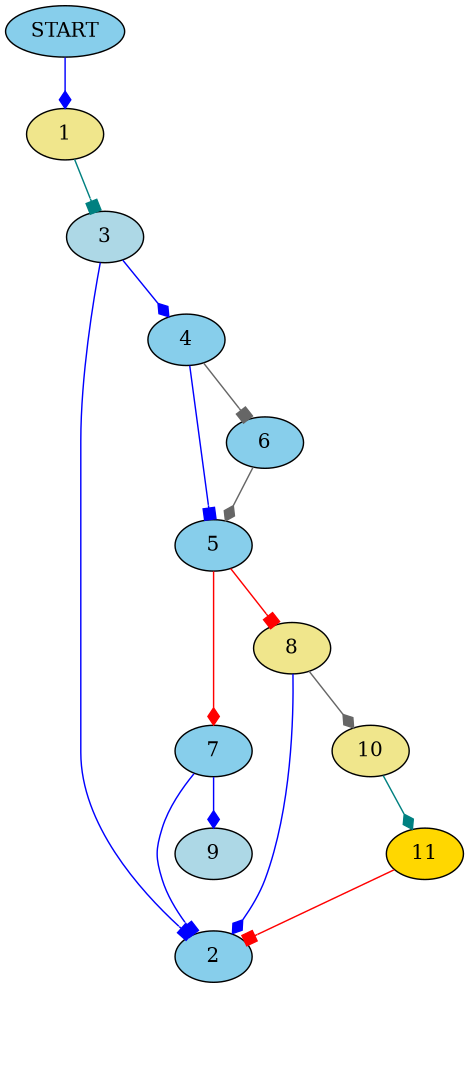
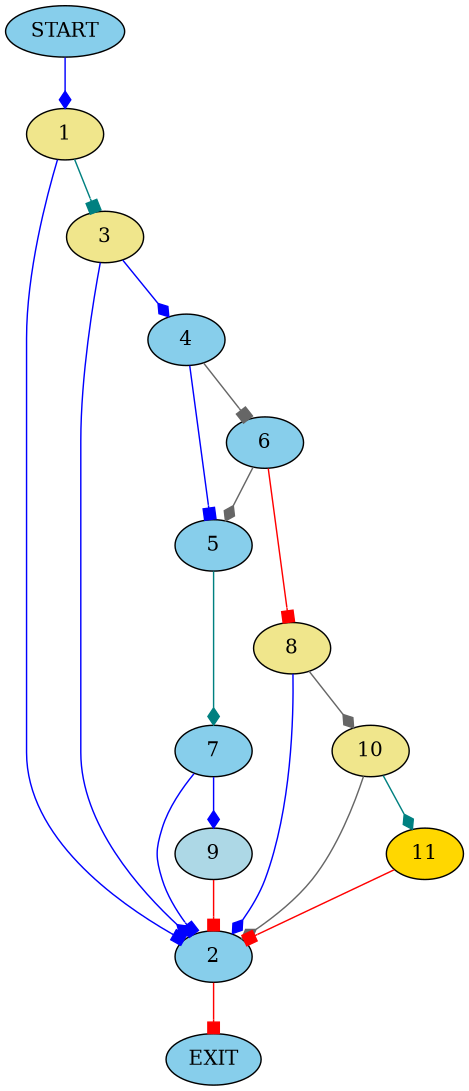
(105, 237) -> (105, 237)
none -> (27, 575)
(248, 591) -> (278, 538)
(81, 609) -> (81, 609)
(214, 640) -> (214, 640)
none -> (324, 863)
none -> (214, 898)
none -> (214, 1059)
